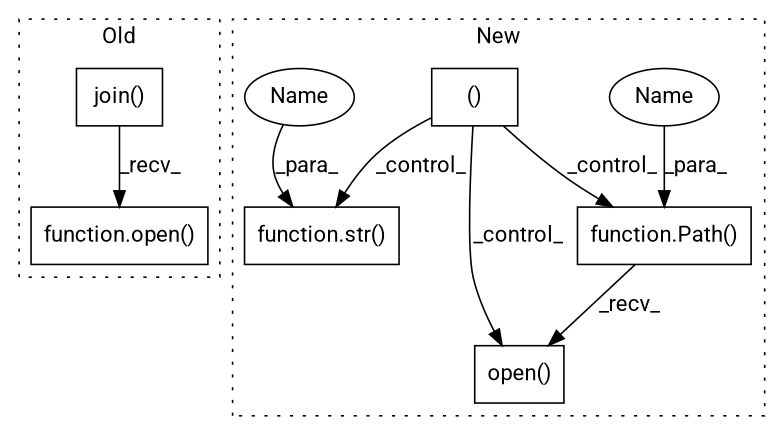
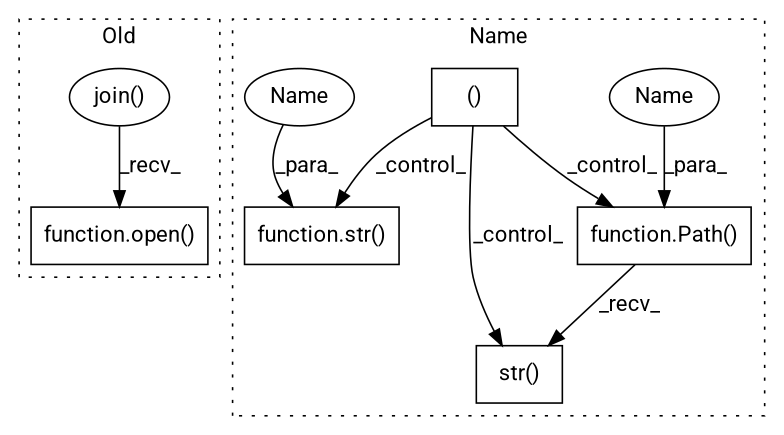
(499, 37) -> (499, 37)
(119, 97) -> (119, 97)
(519, 374) -> (519, 374)
